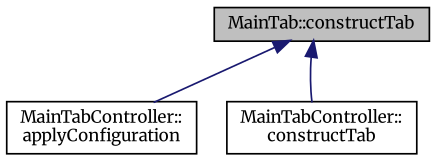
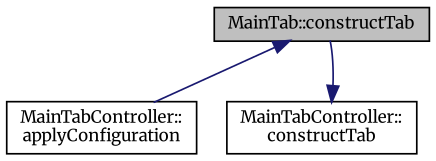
(311, 80) -> (333, 63)
